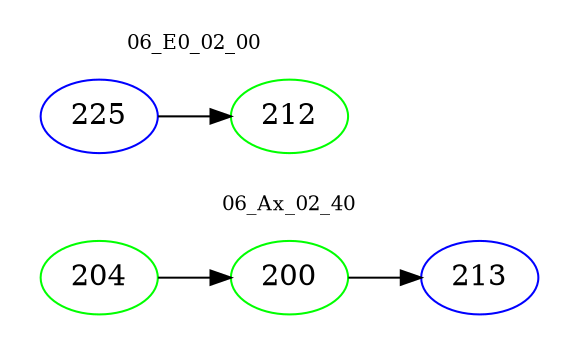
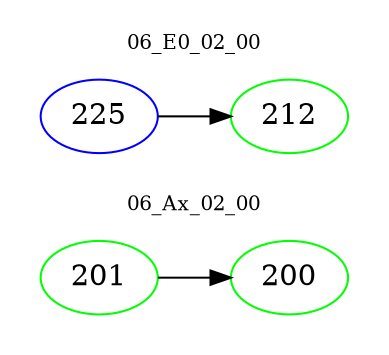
(289, 205) -> (194, 205)
(99, 278) -> (99, 278)
(480, 278) -> none
